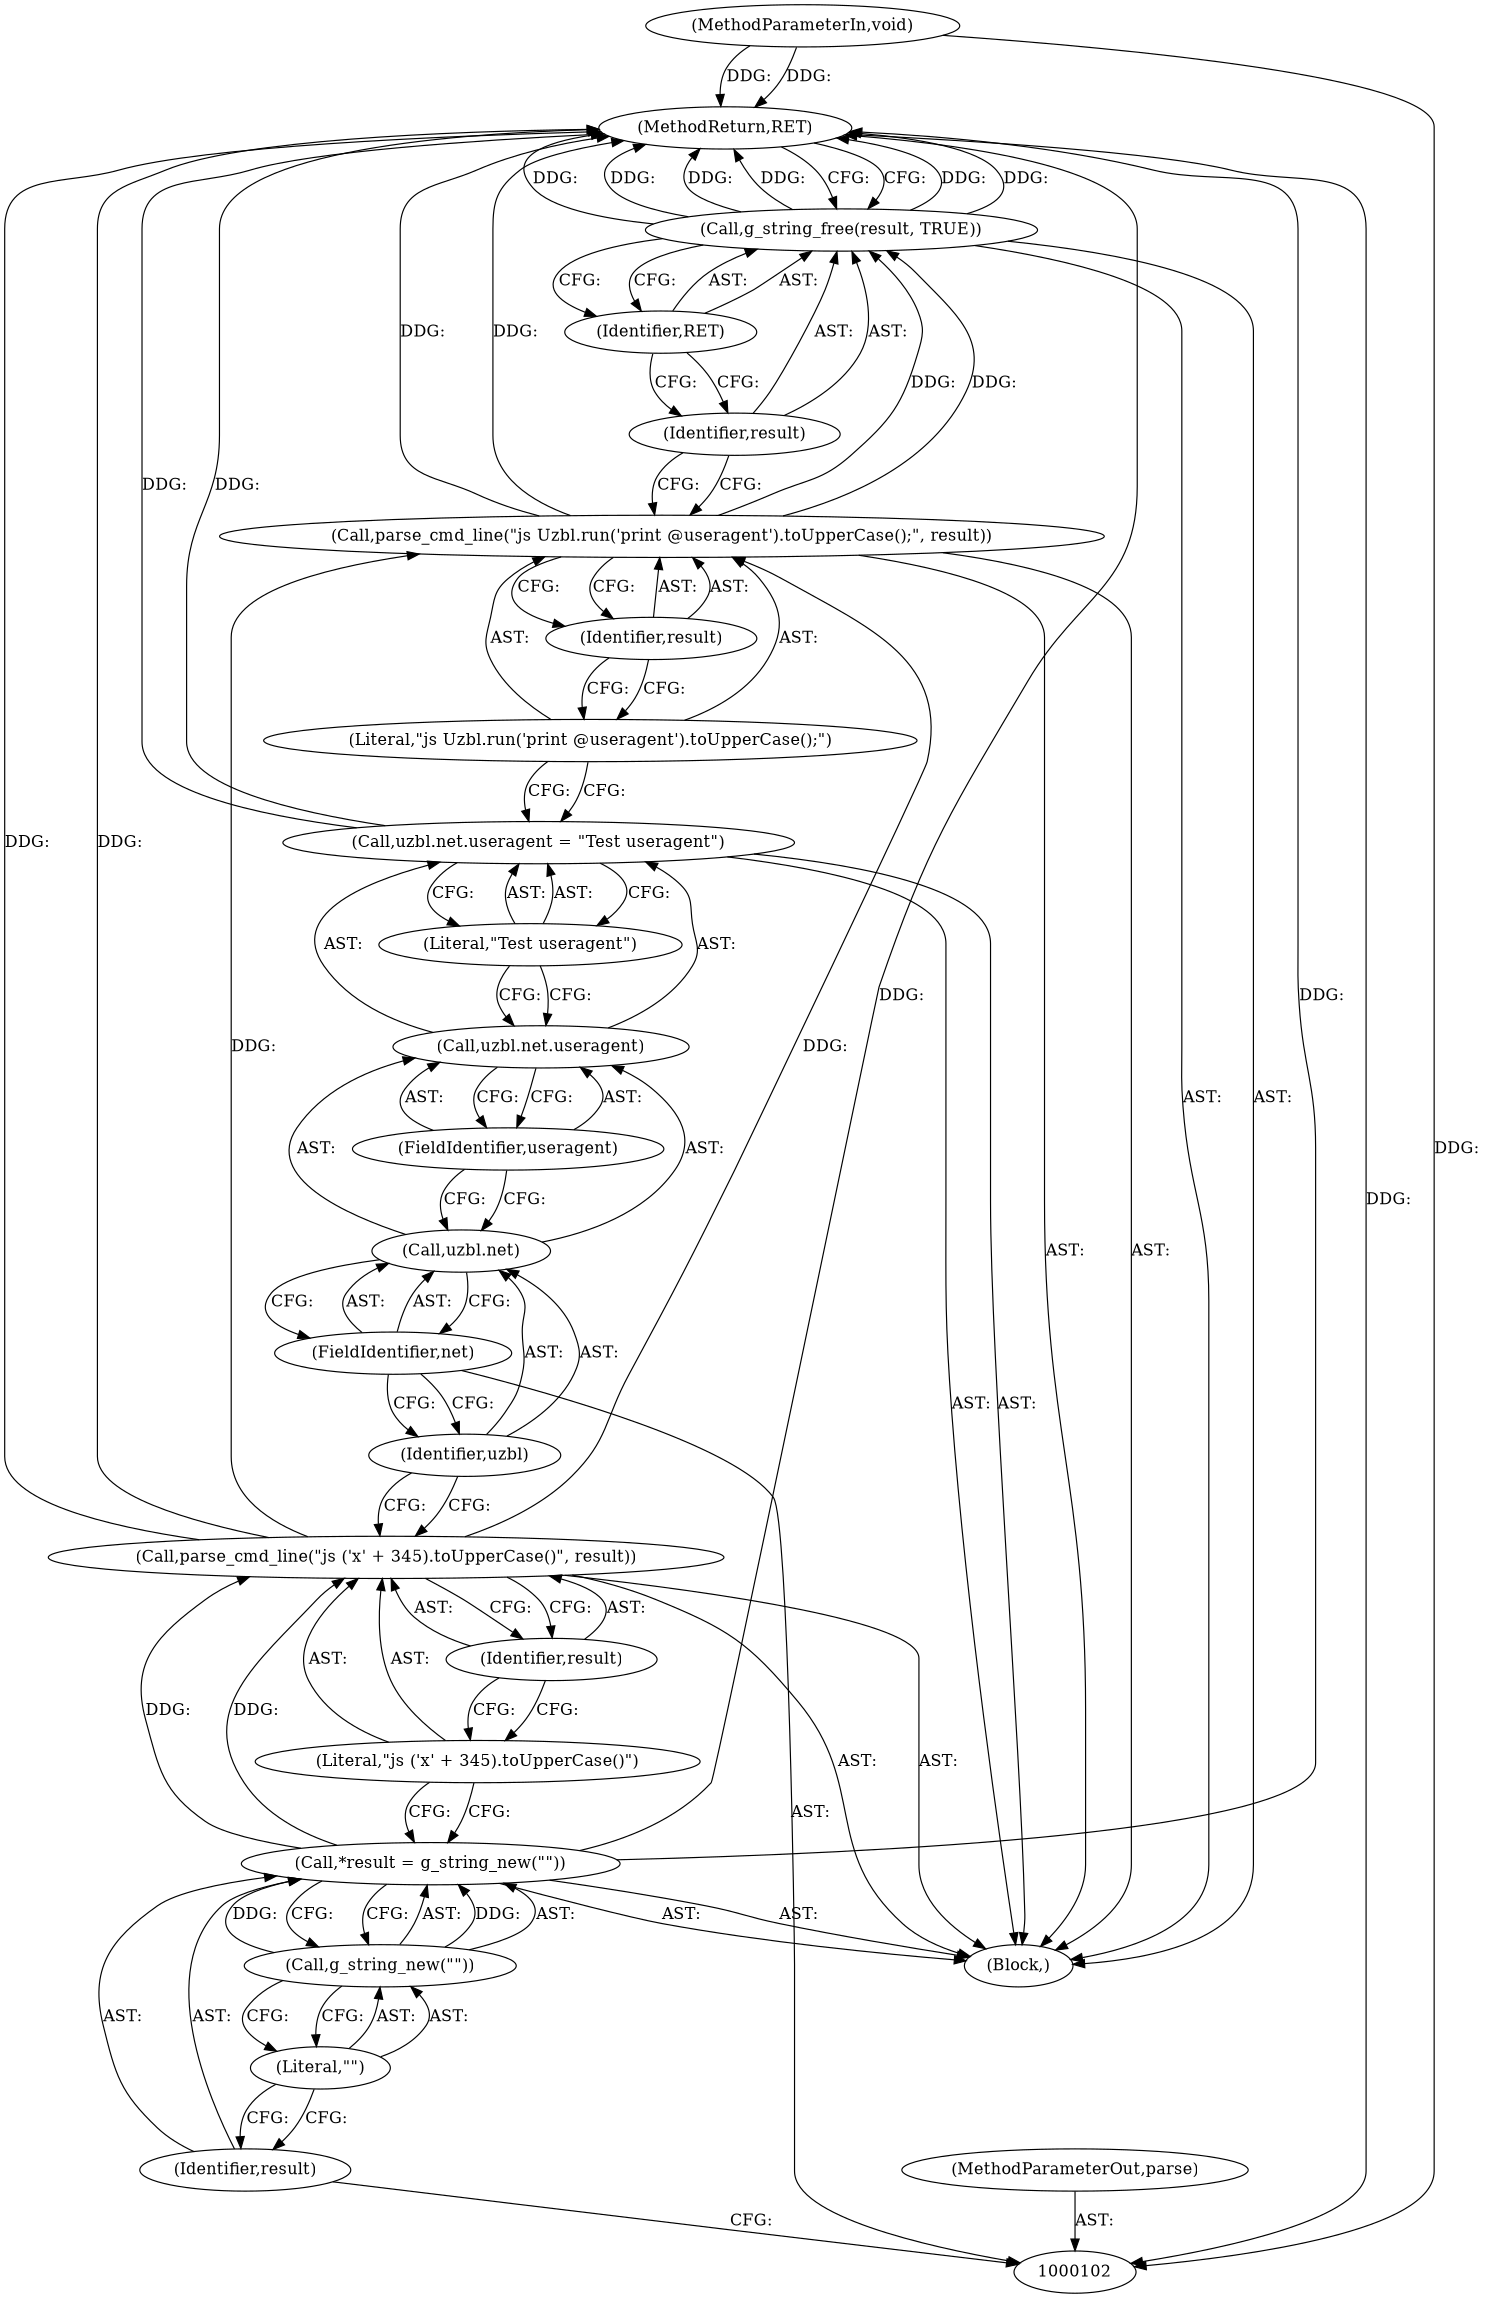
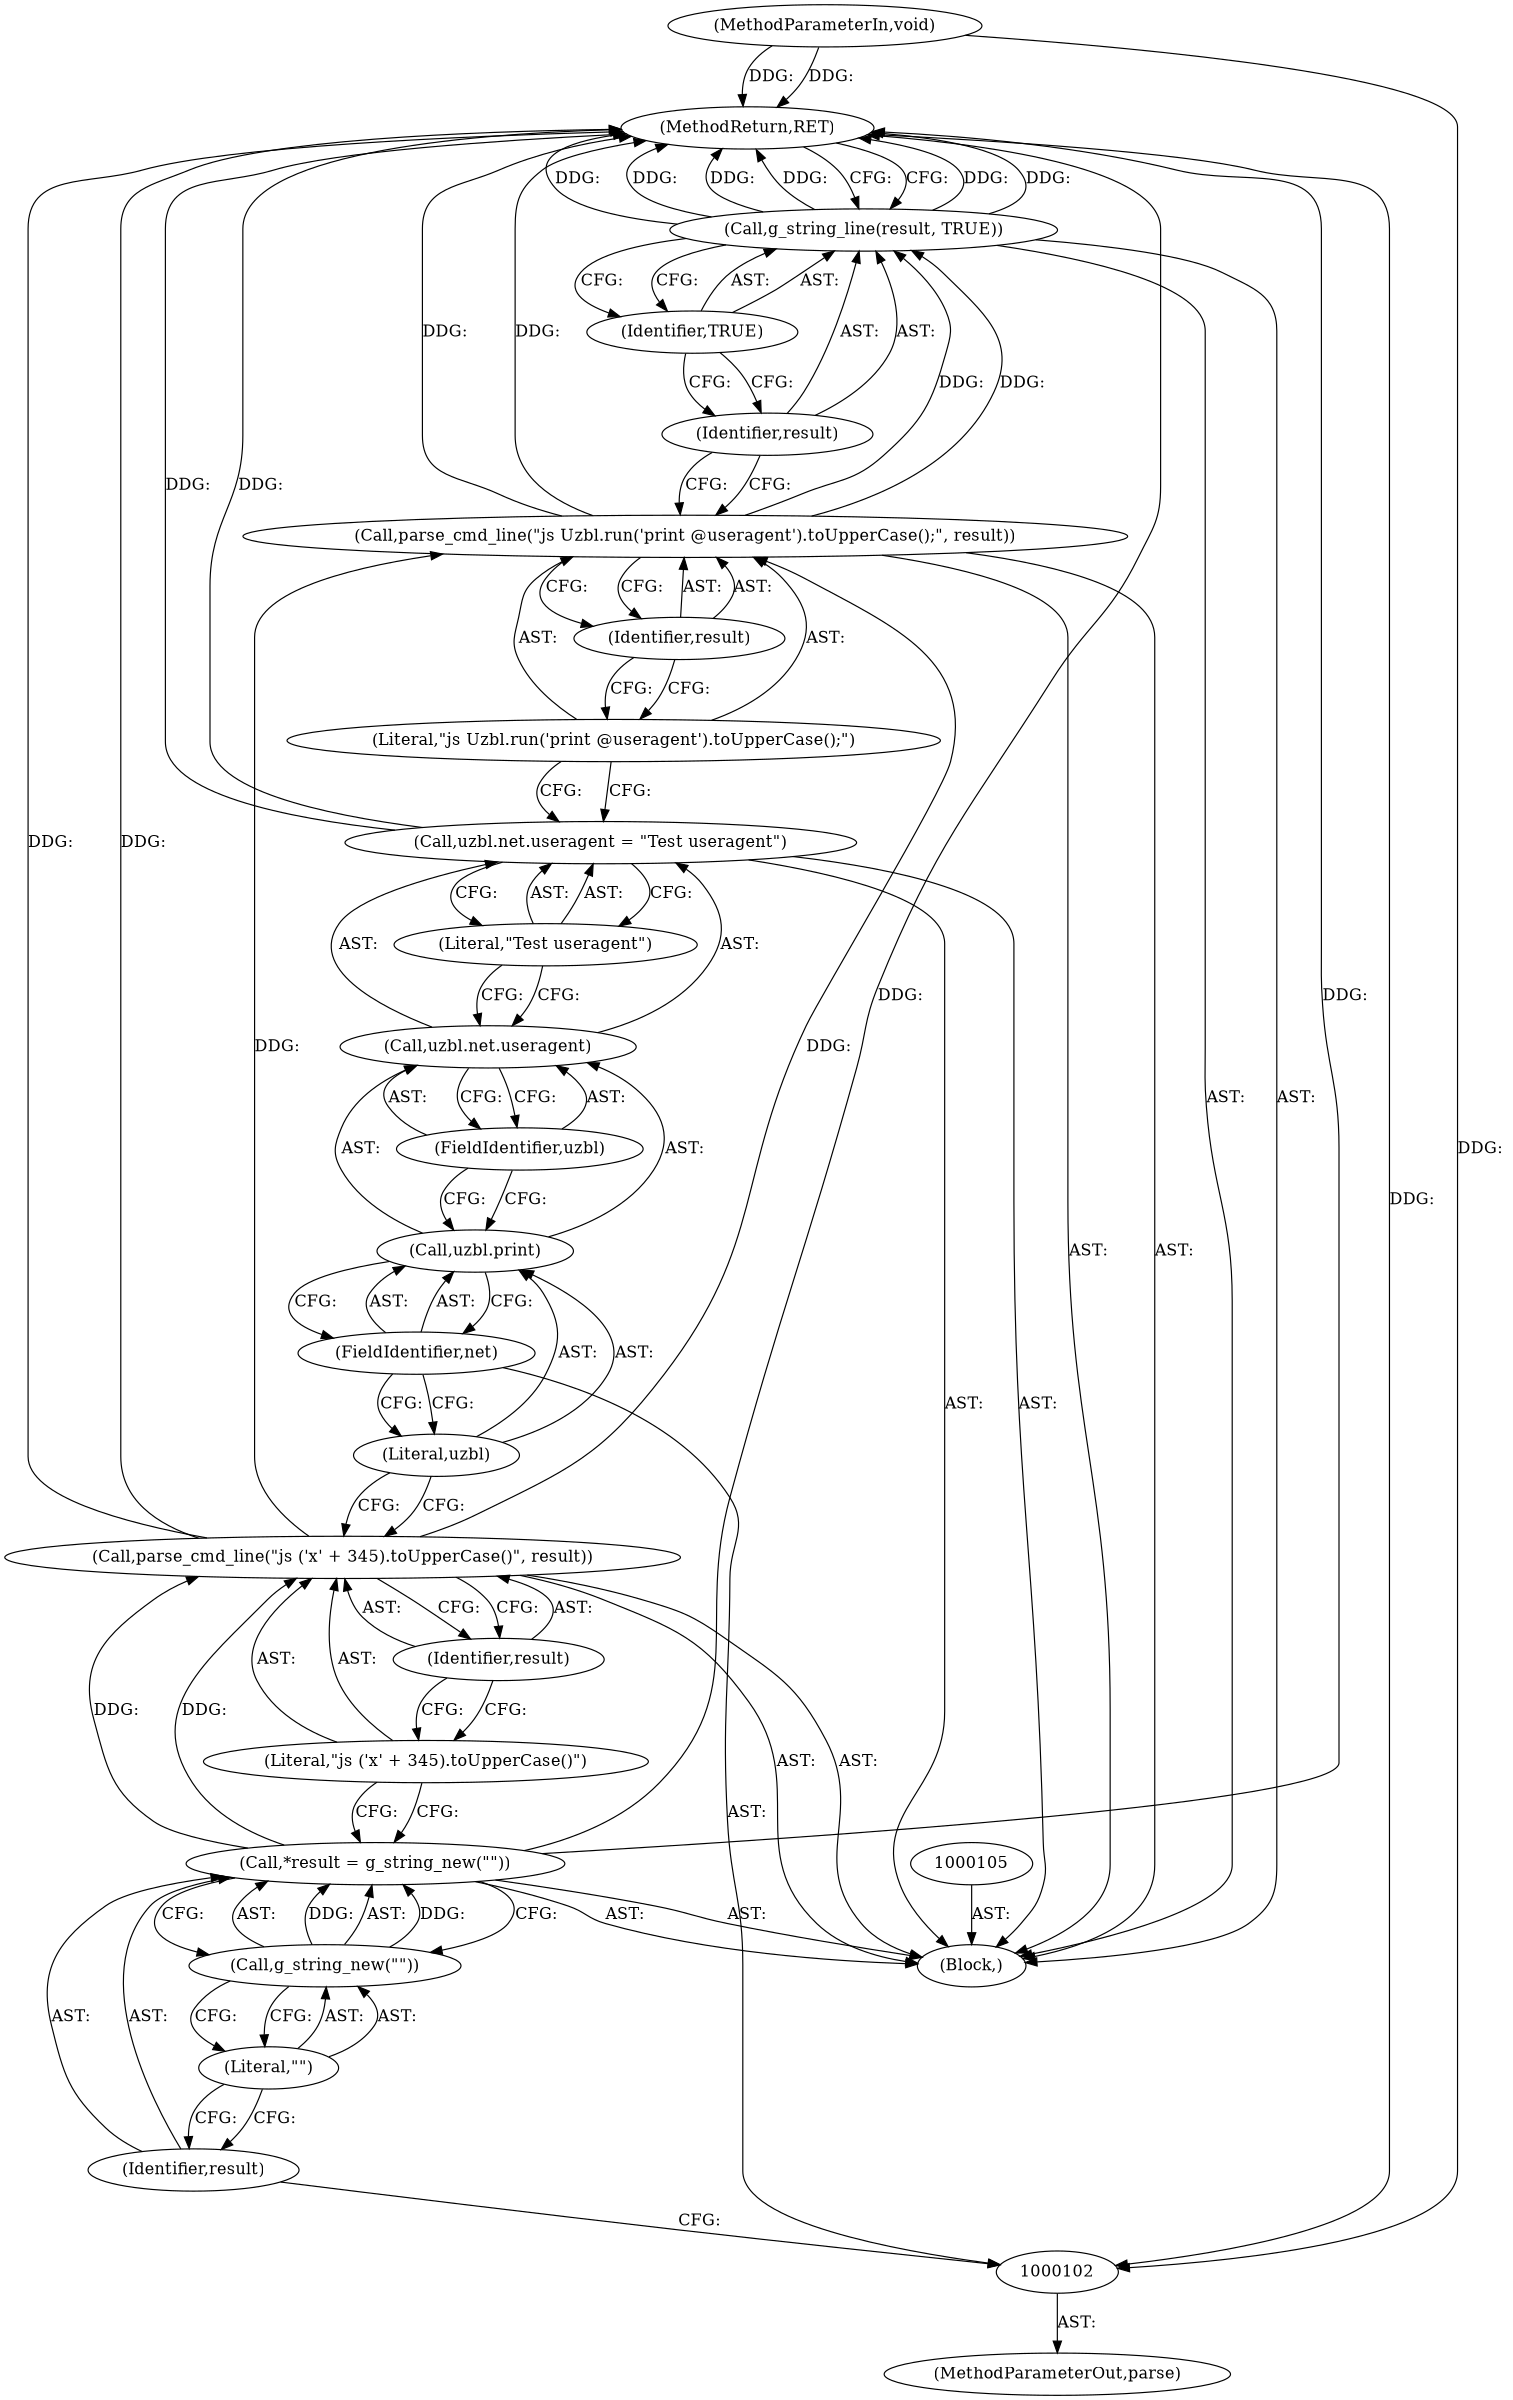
(841, 230) -> (864, 230)
(661, 332) -> (692, 332)
(508, 1149) -> (520, 1149)
(461, 1251) -> (475, 1251)
(465, 1455) -> (436, 1455)
none -> (972, 1864)
(1075, 2215) -> (1057, 2317)
